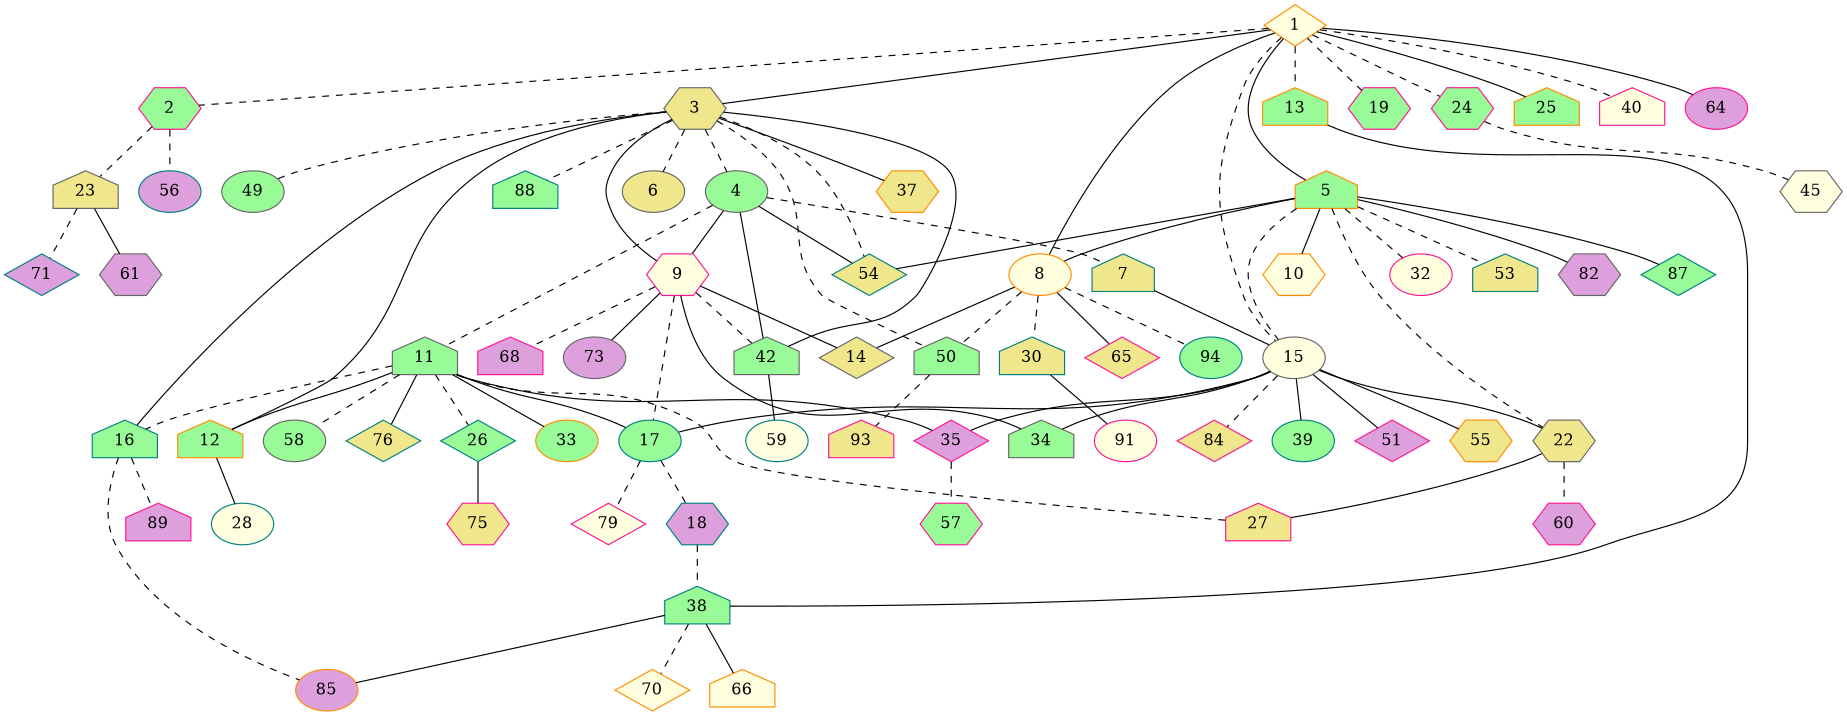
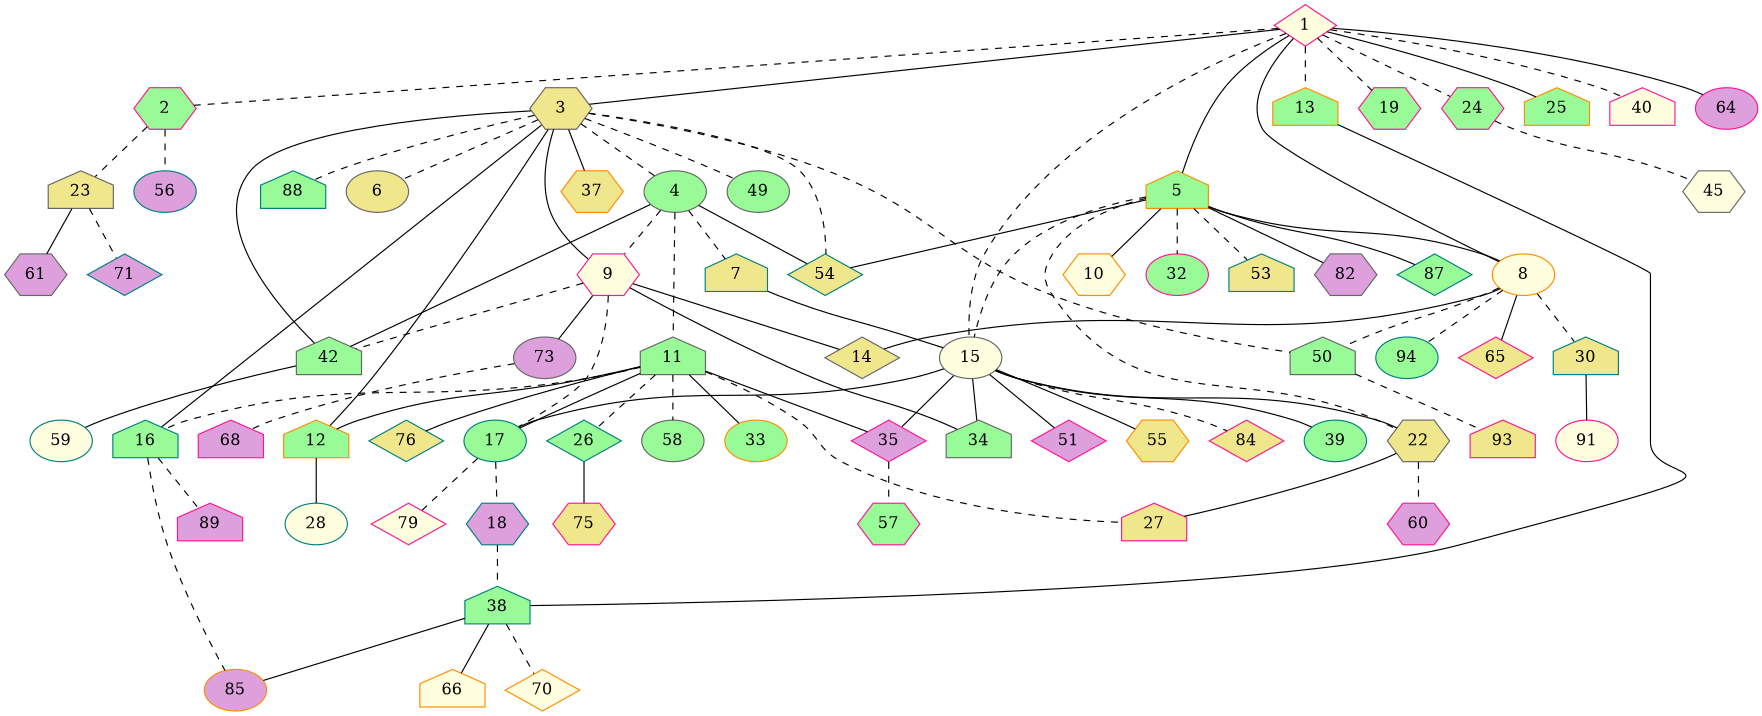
(1295, 25) -> (1305, 25)
(708, 232) -> (643, 232)
(1421, 275) -> (1177, 275)
(594, 316) -> (408, 384)
